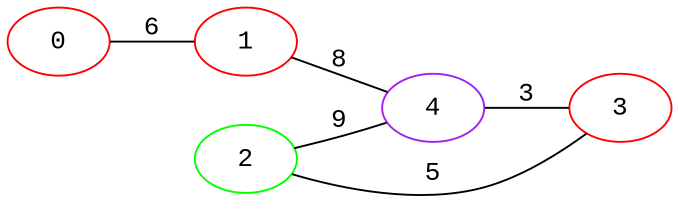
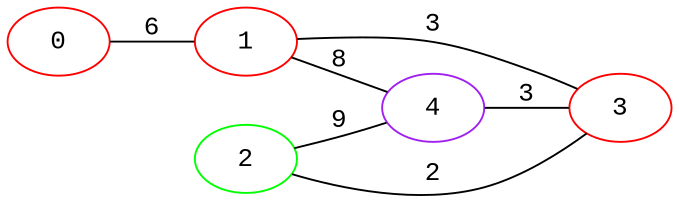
none -> (441, 43)
(433, 173) -> (433, 173)
